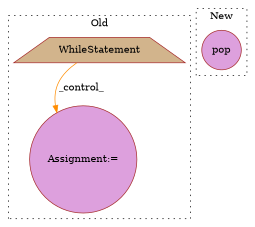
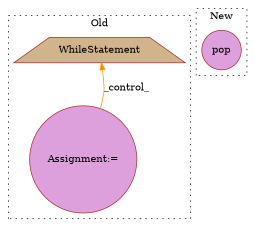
(59, 81) -> (104, 89)
